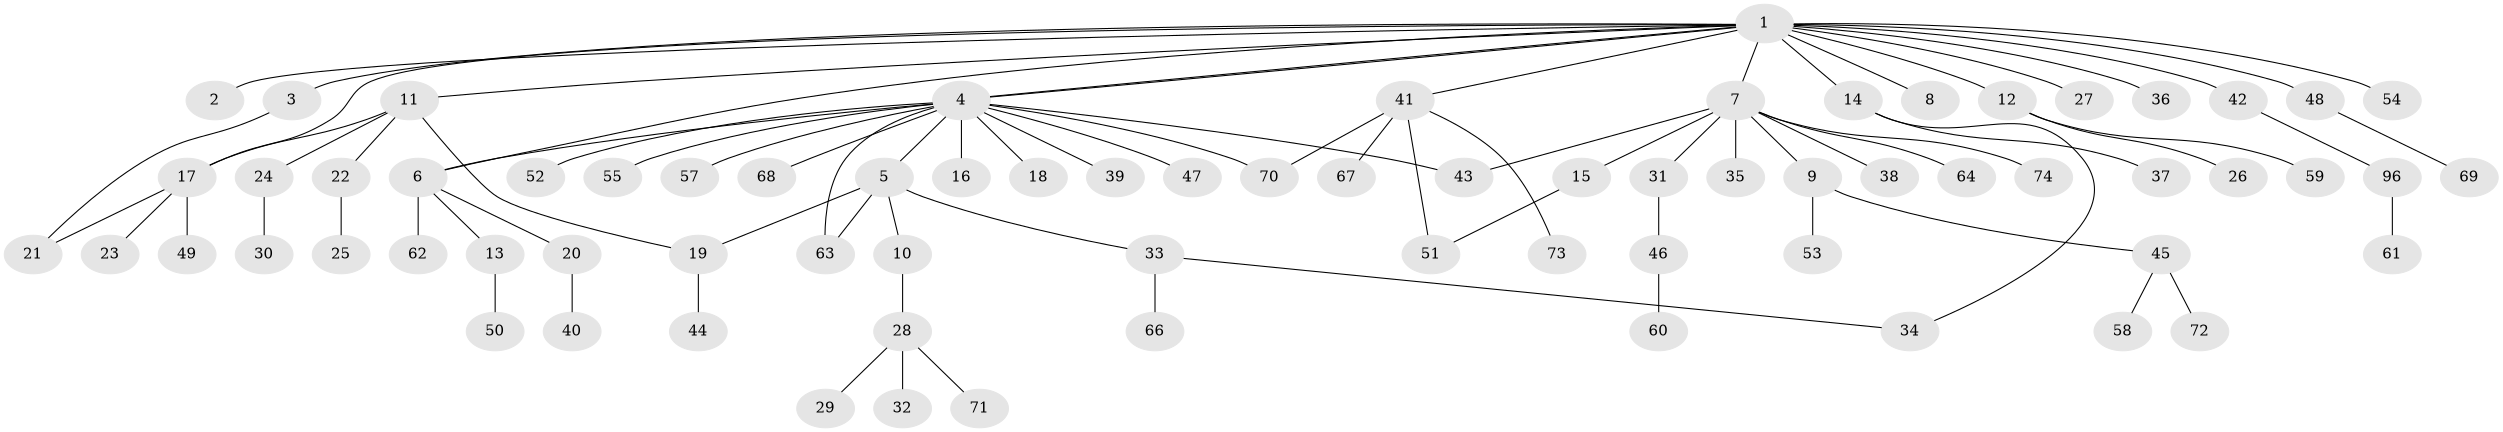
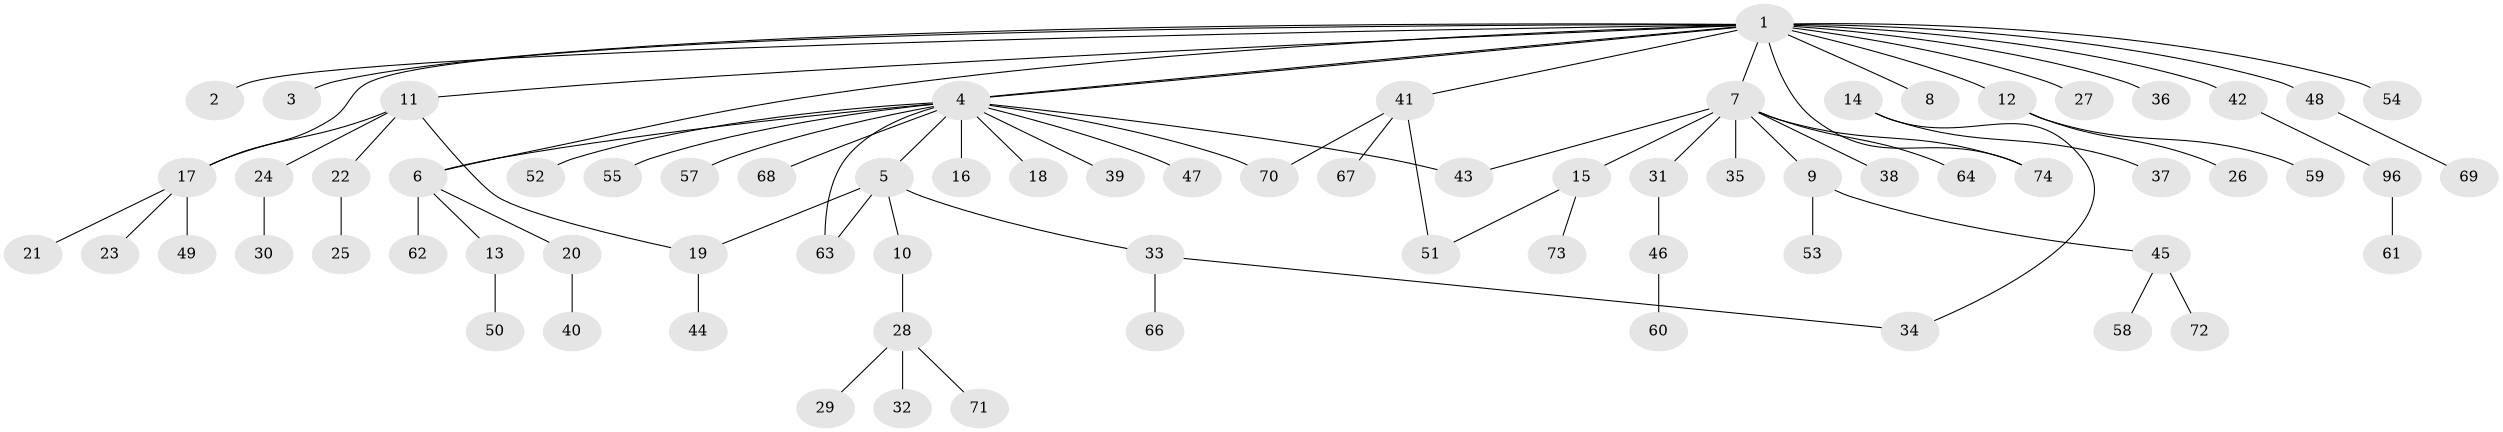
(1809, 62) -> (1924, 148)
(1501, 157) -> (1569, 216)
(149, 158) -> none
